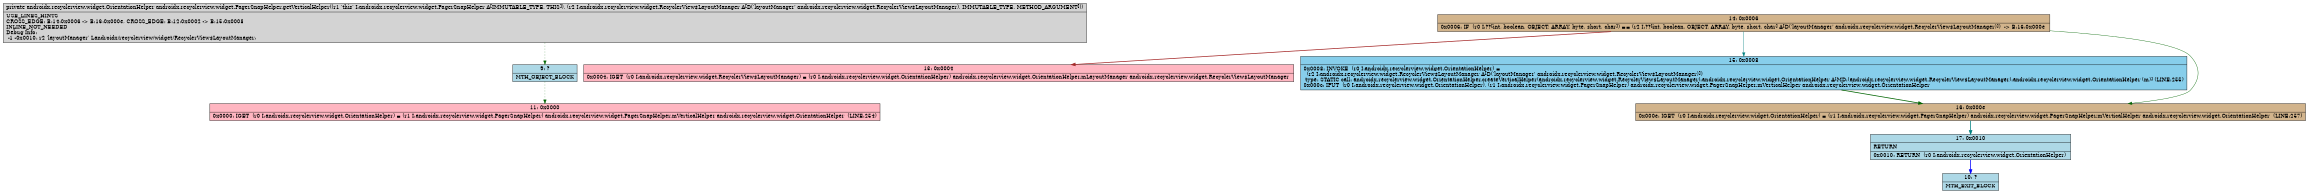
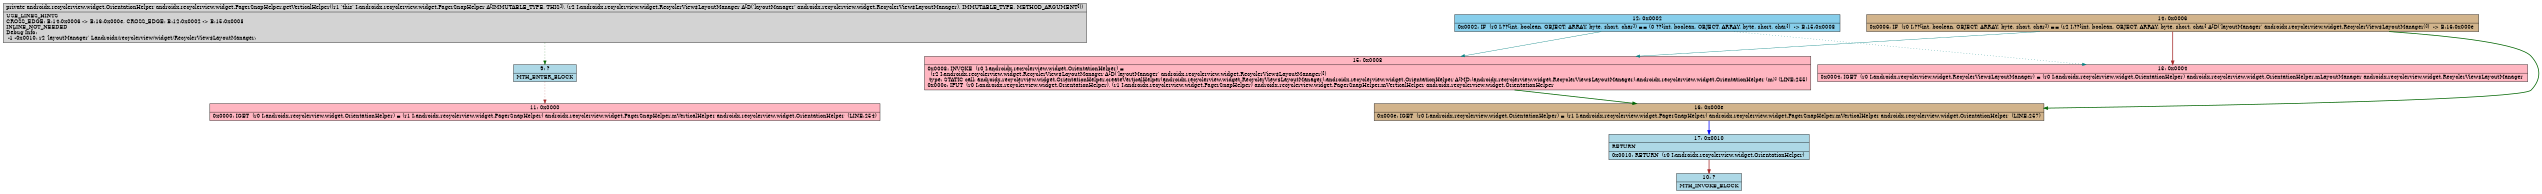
none -> (1647, 23)
(2170, 47) -> (2381, 101)
(1744, 73) -> (1368, 73)
(545, 77) -> (545, 77)
(545, 91) -> (545, 91)
(1971, 126) -> (1709, 126)
(1971, 165) -> (1709, 165)
(1971, 186) -> (1709, 186)
